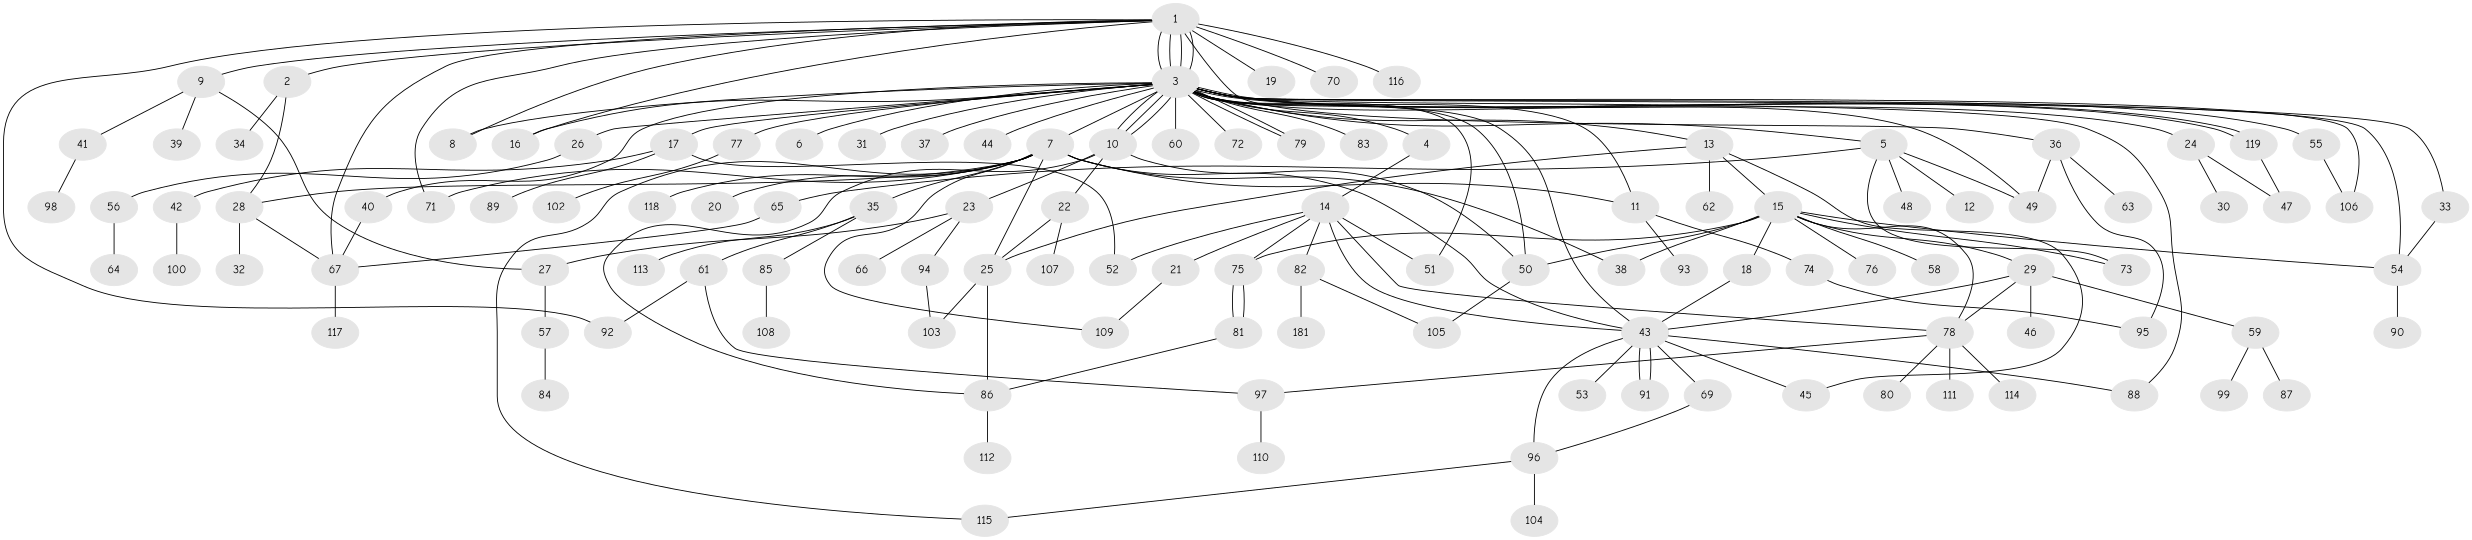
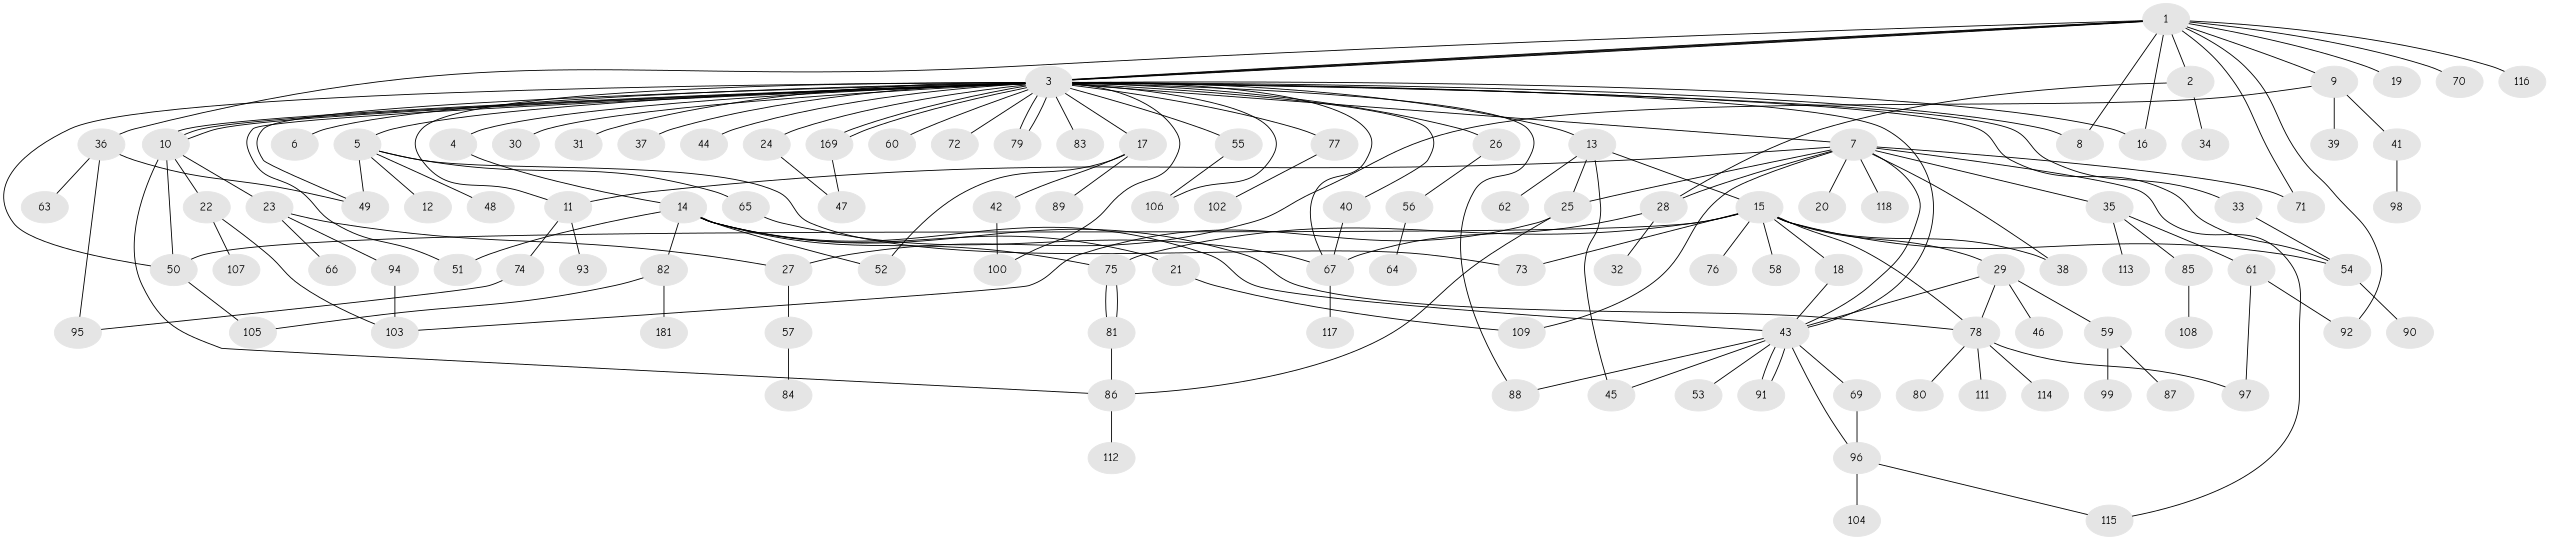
(470, 60) -> (1336, 111)
(2254, 145) -> (829, 145)
none -> (1160, 175)
(2208, 176) -> (655, 111)
(1026, 239) -> (293, 280)
(1261, 458) -> none
